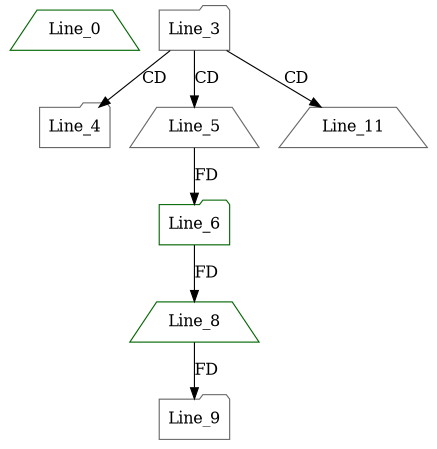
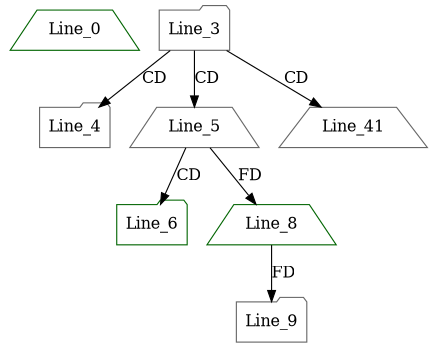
(353, 127) -> (353, 127)
(207, 176) -> (189, 176)
(194, 268) -> (229, 172)
